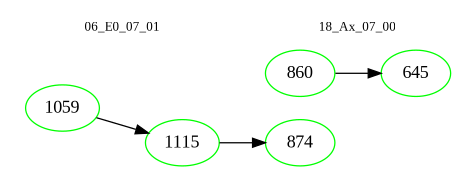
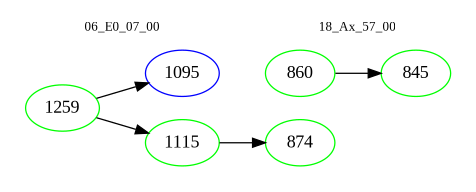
(122, 28) -> (122, 28)
(358, 28) -> (358, 28)
none -> (182, 73)
(416, 73) -> (416, 73)
(63, 108) -> (63, 108)
